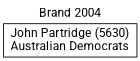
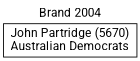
(70, 40) -> (70, 40)
